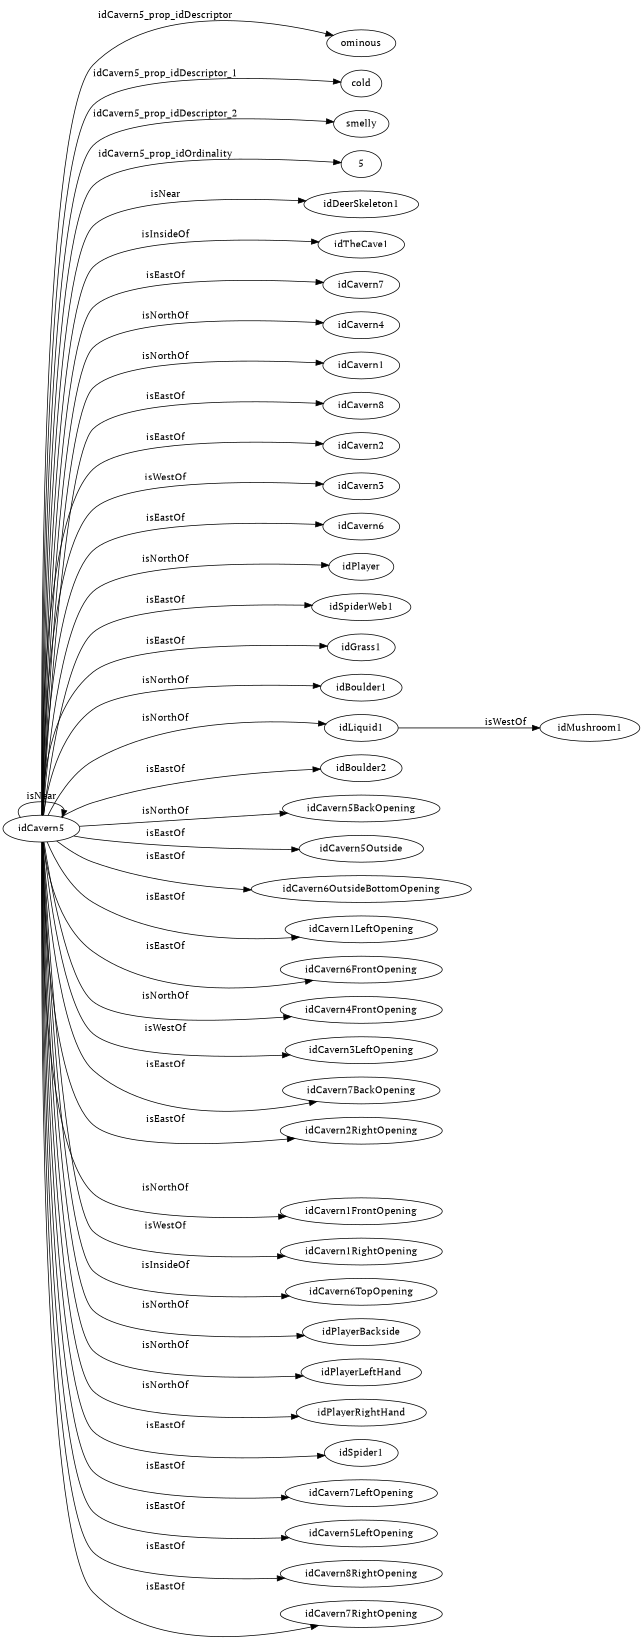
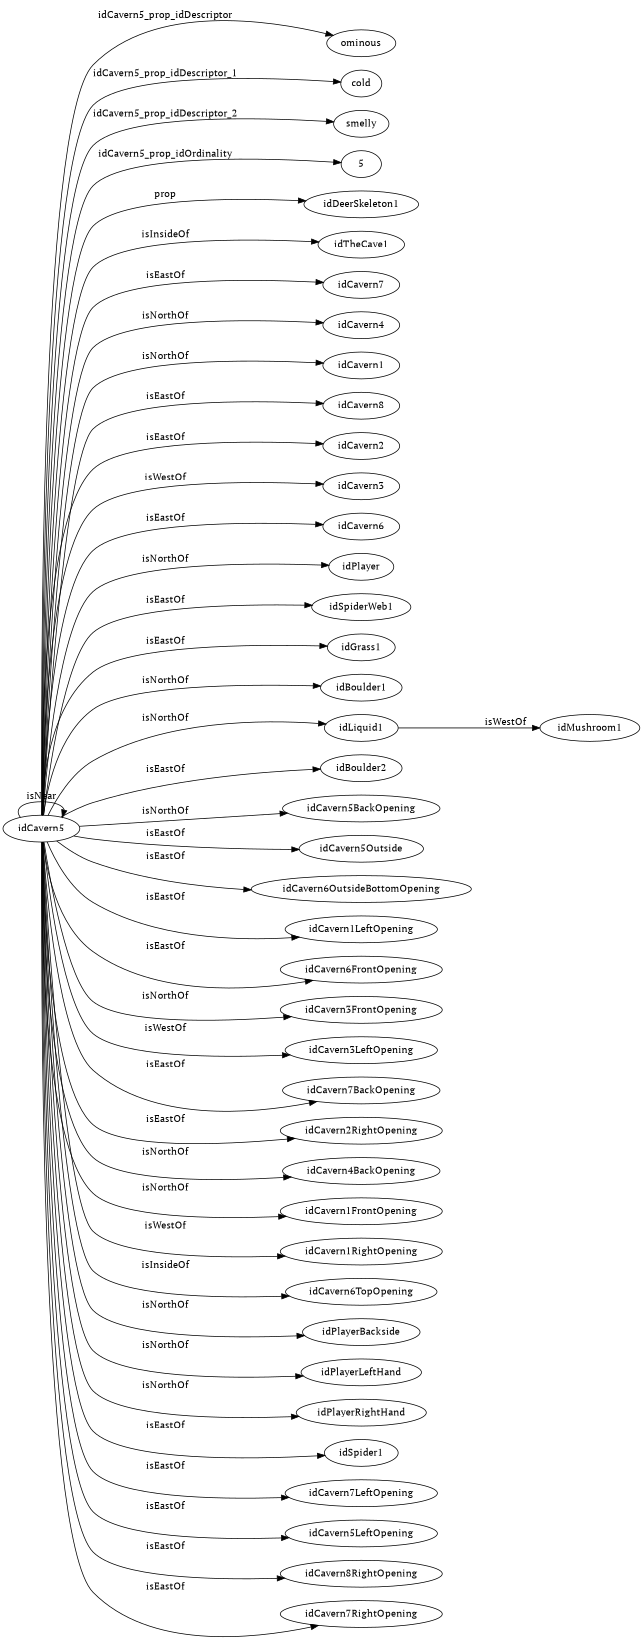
(165, 194) -> (165, 194)
(361, 1010) -> (361, 1010)
none -> (361, 1171)
